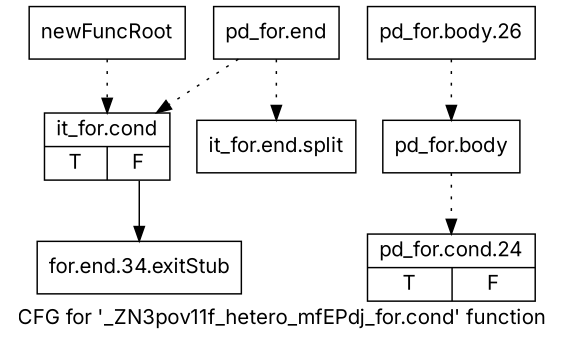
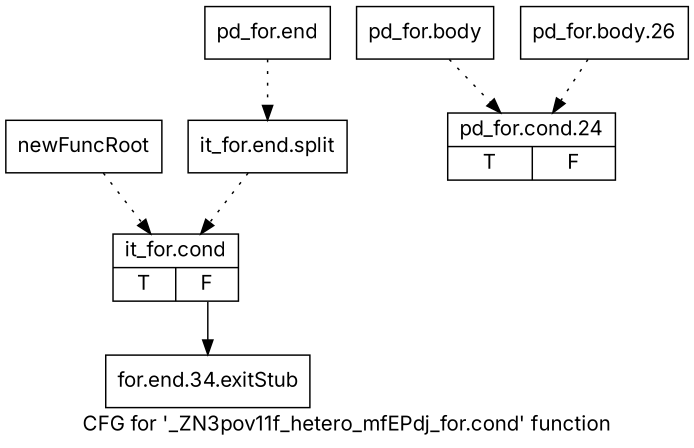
(204, 82) -> (229, 198)
(451, 82) -> (574, 80)
